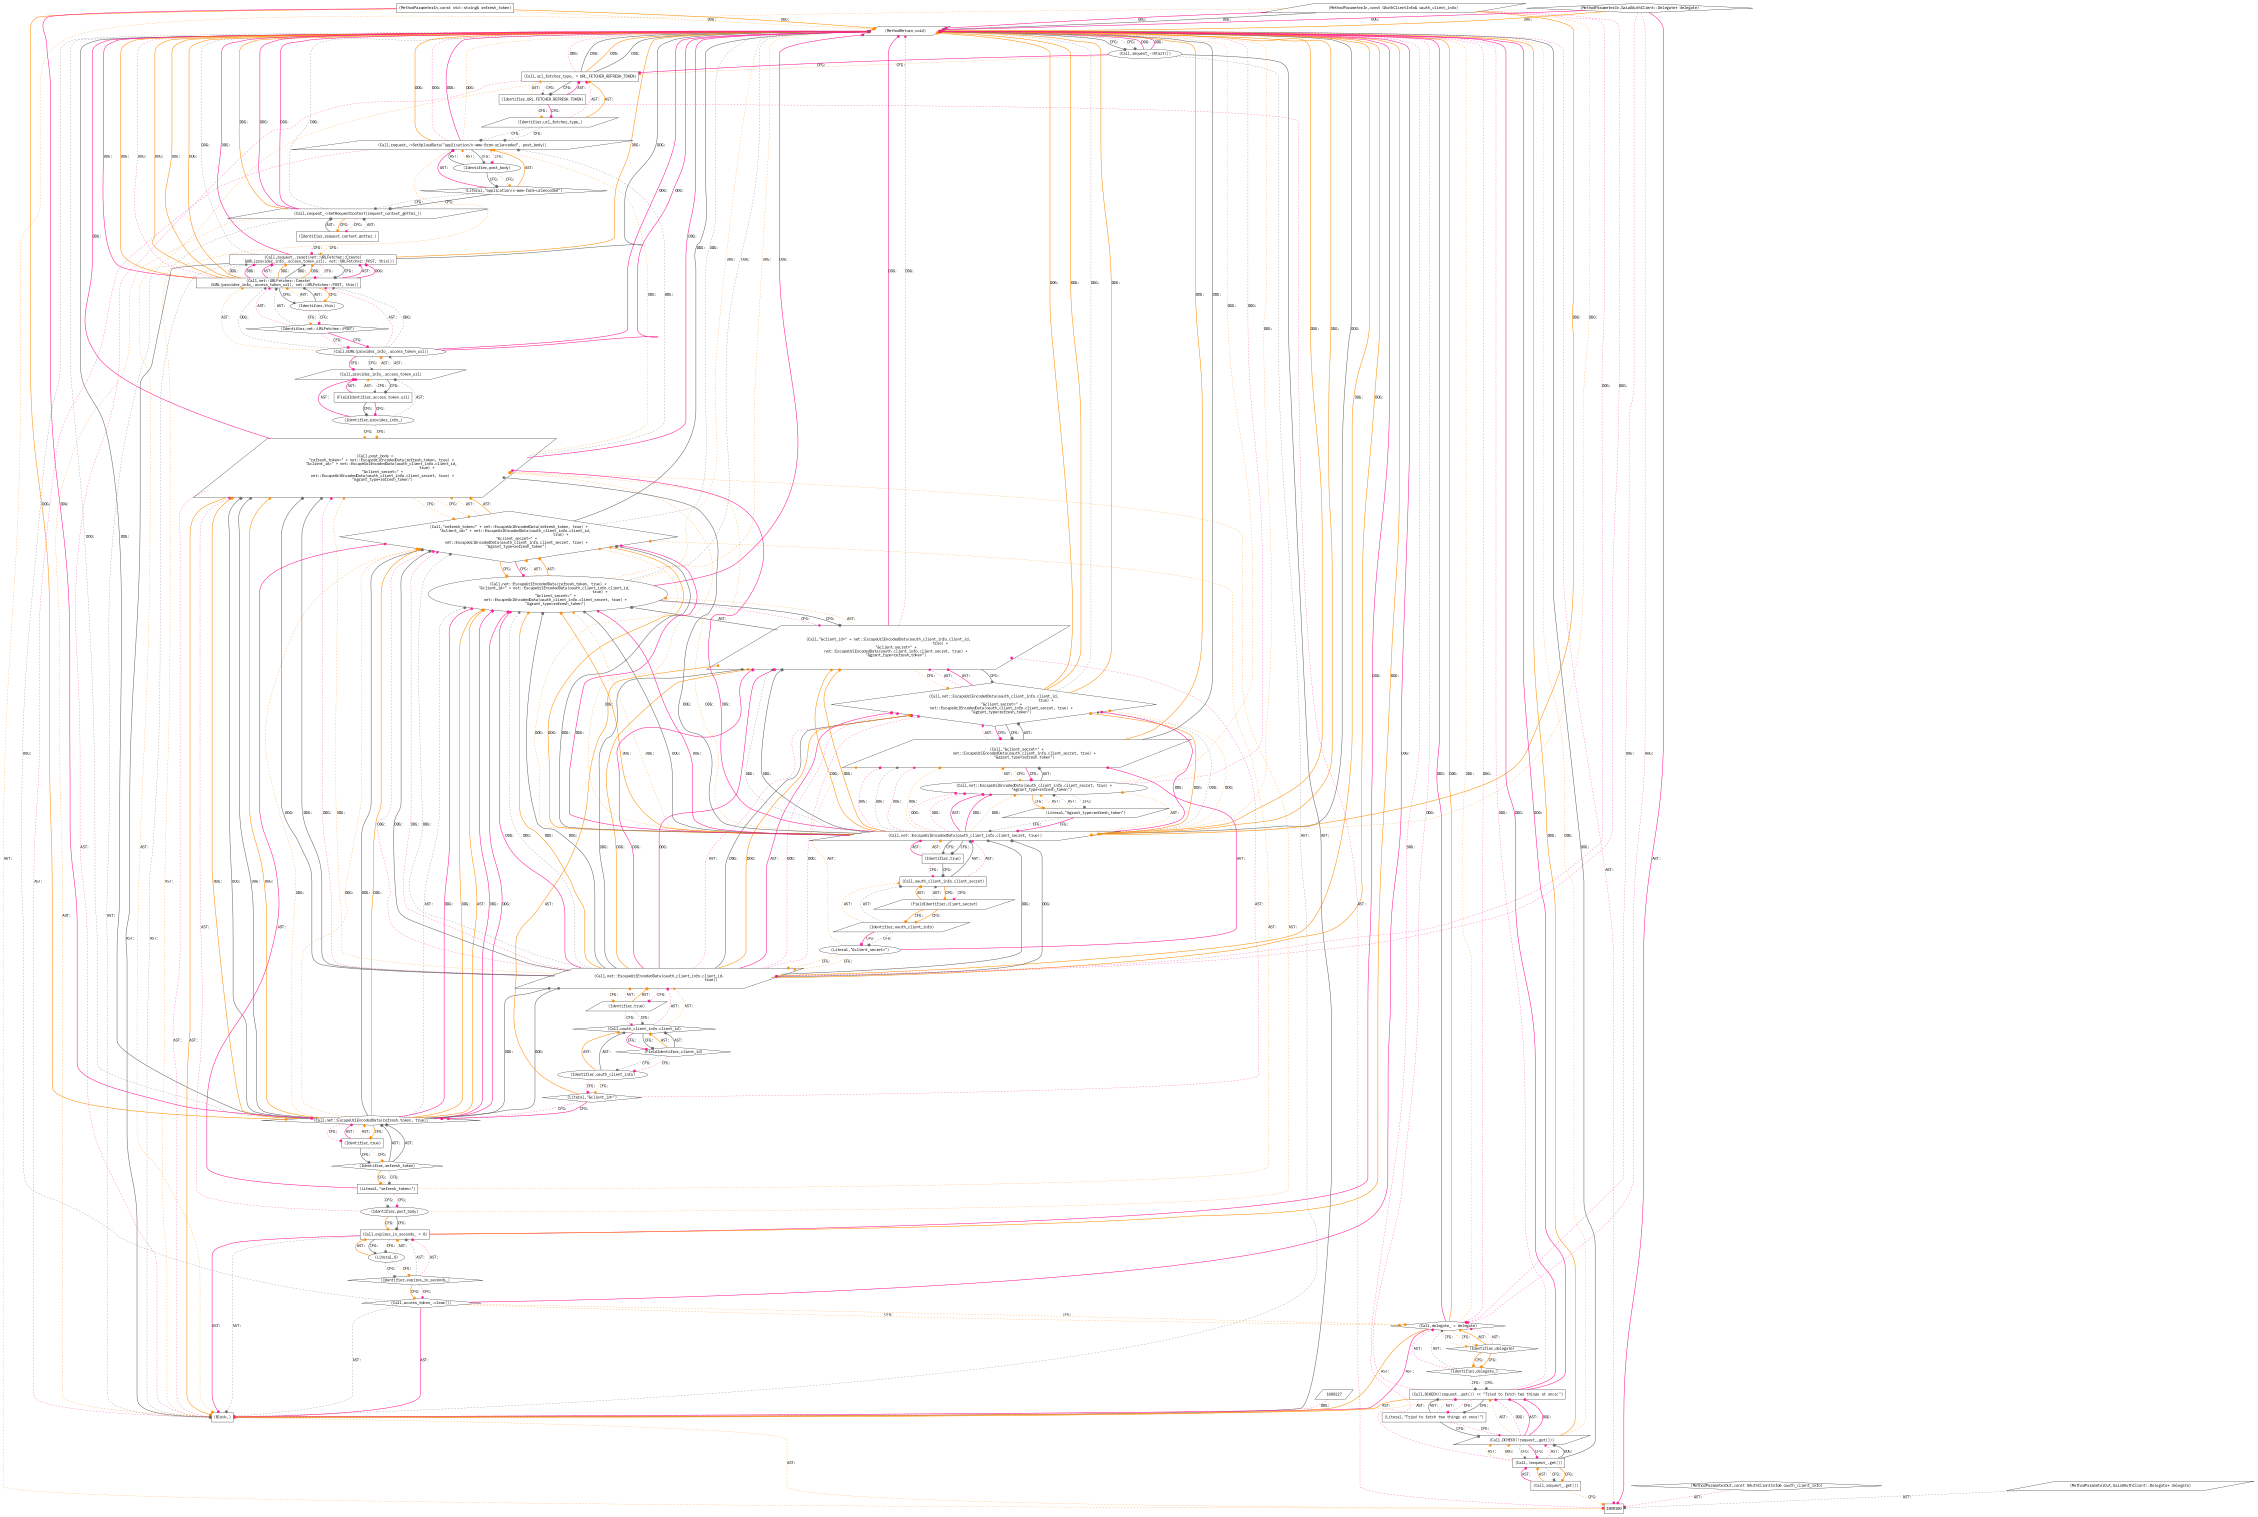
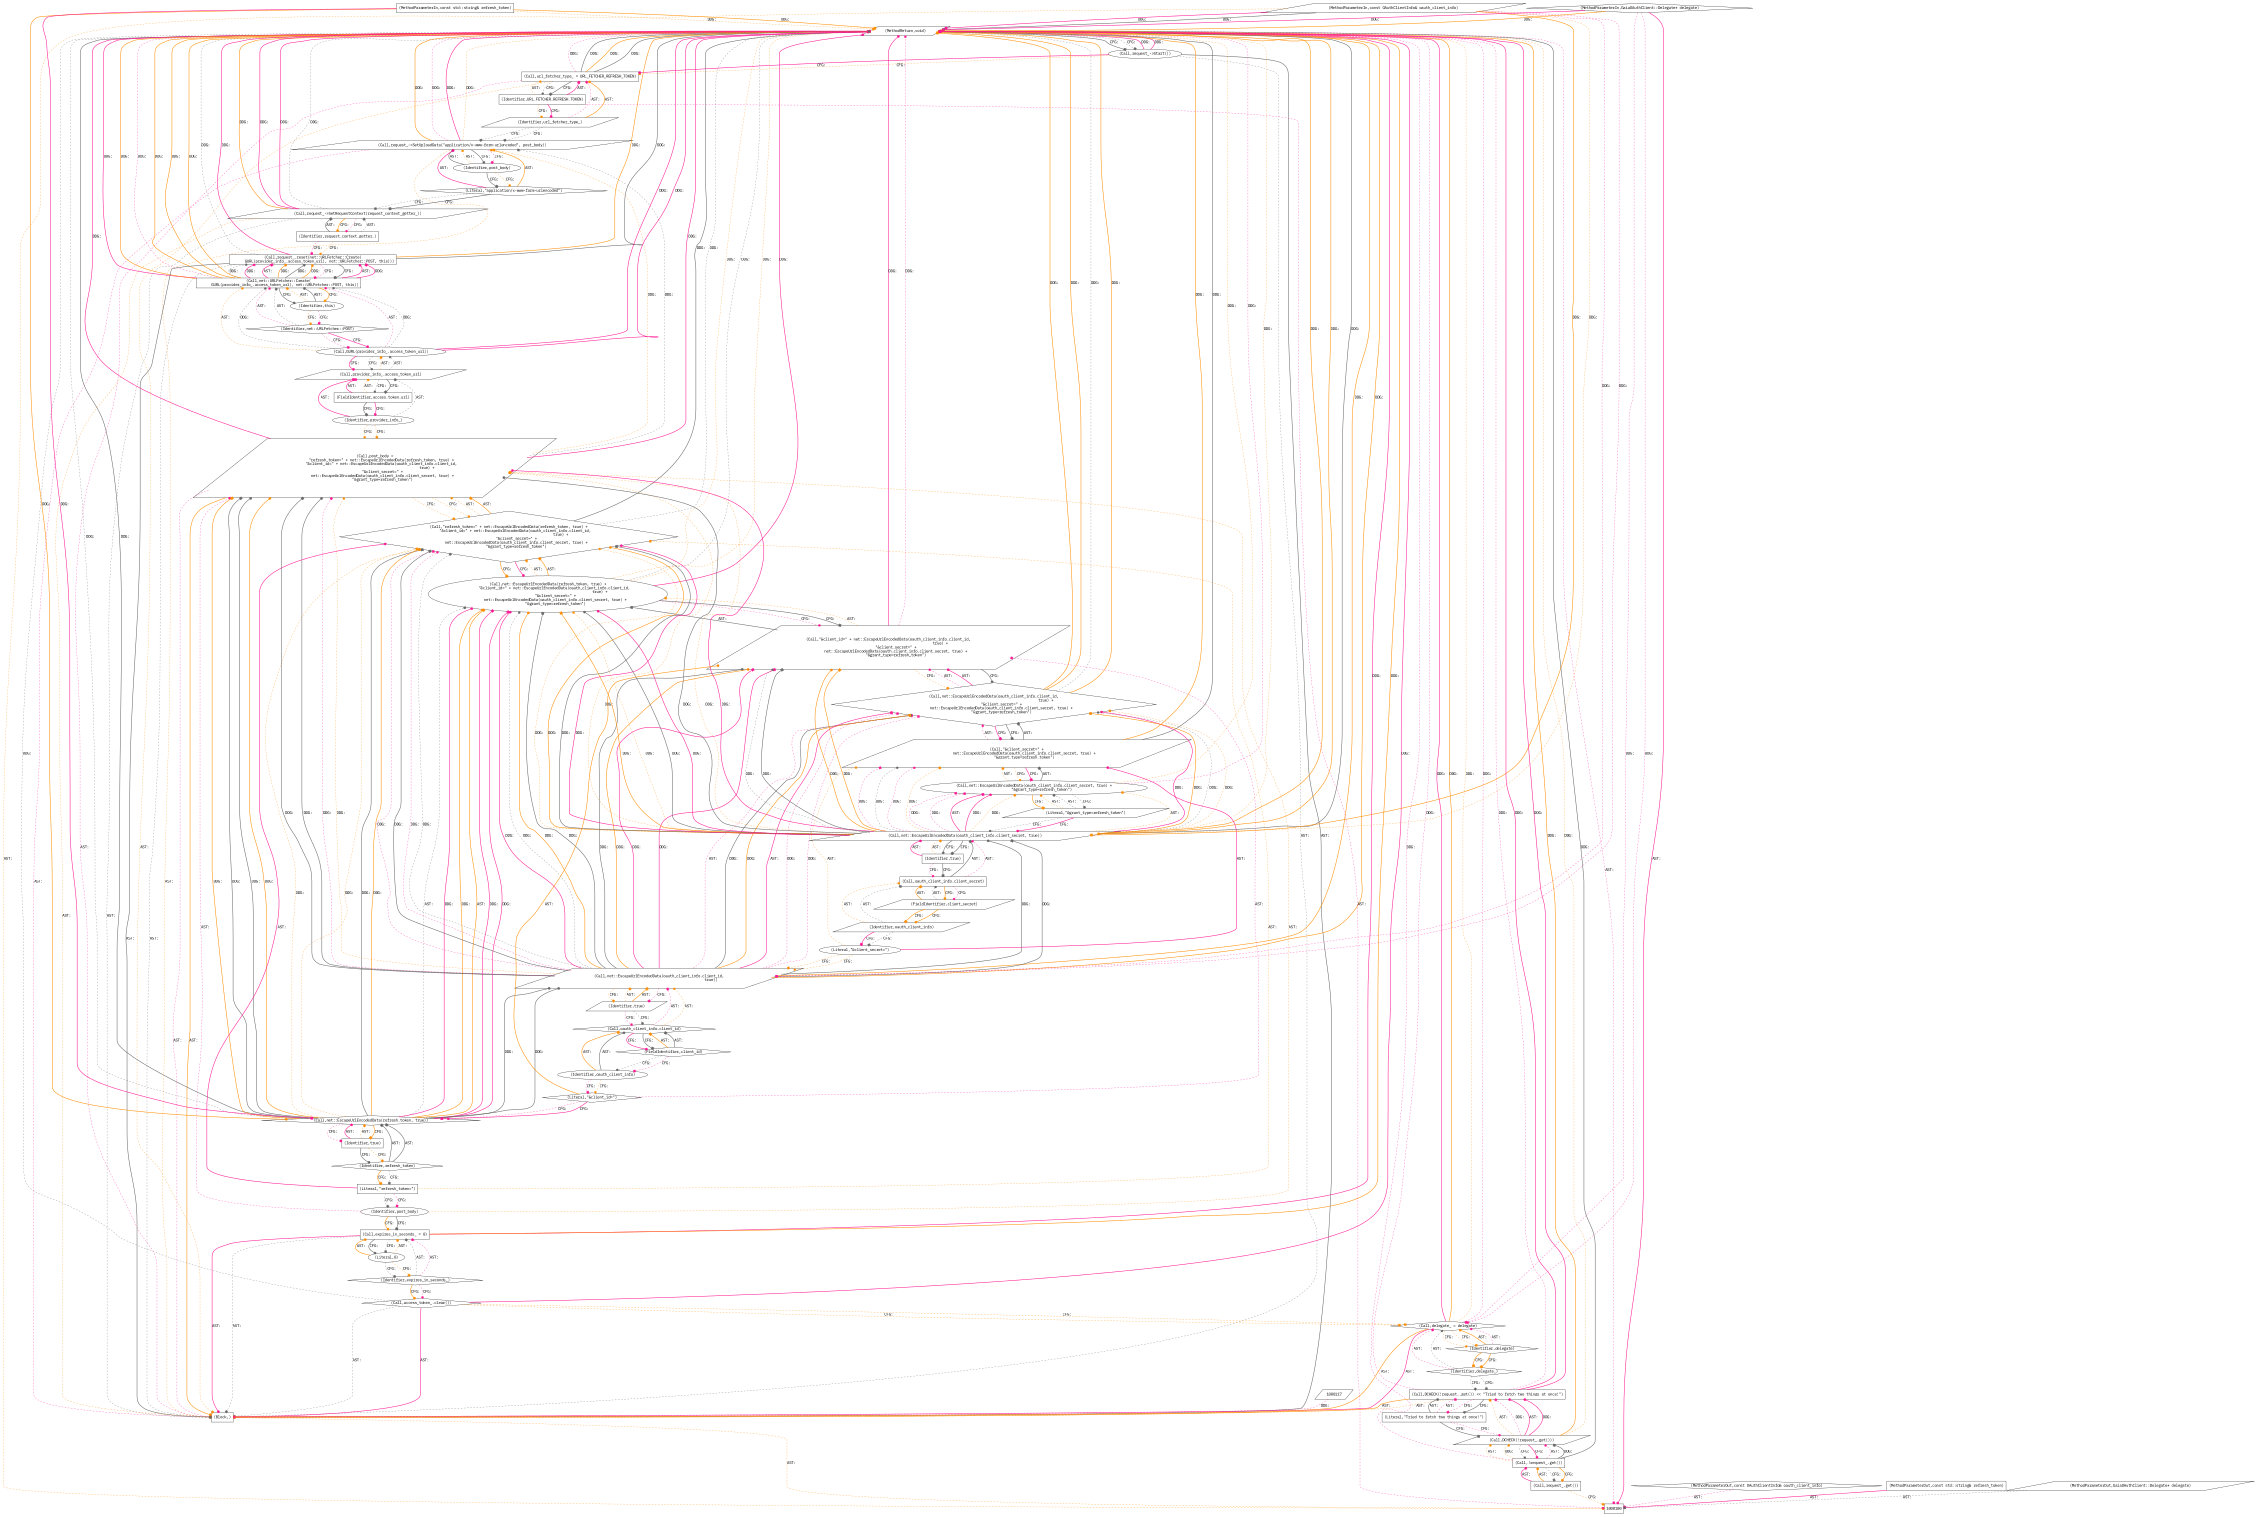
none -> (1946, 1486)
